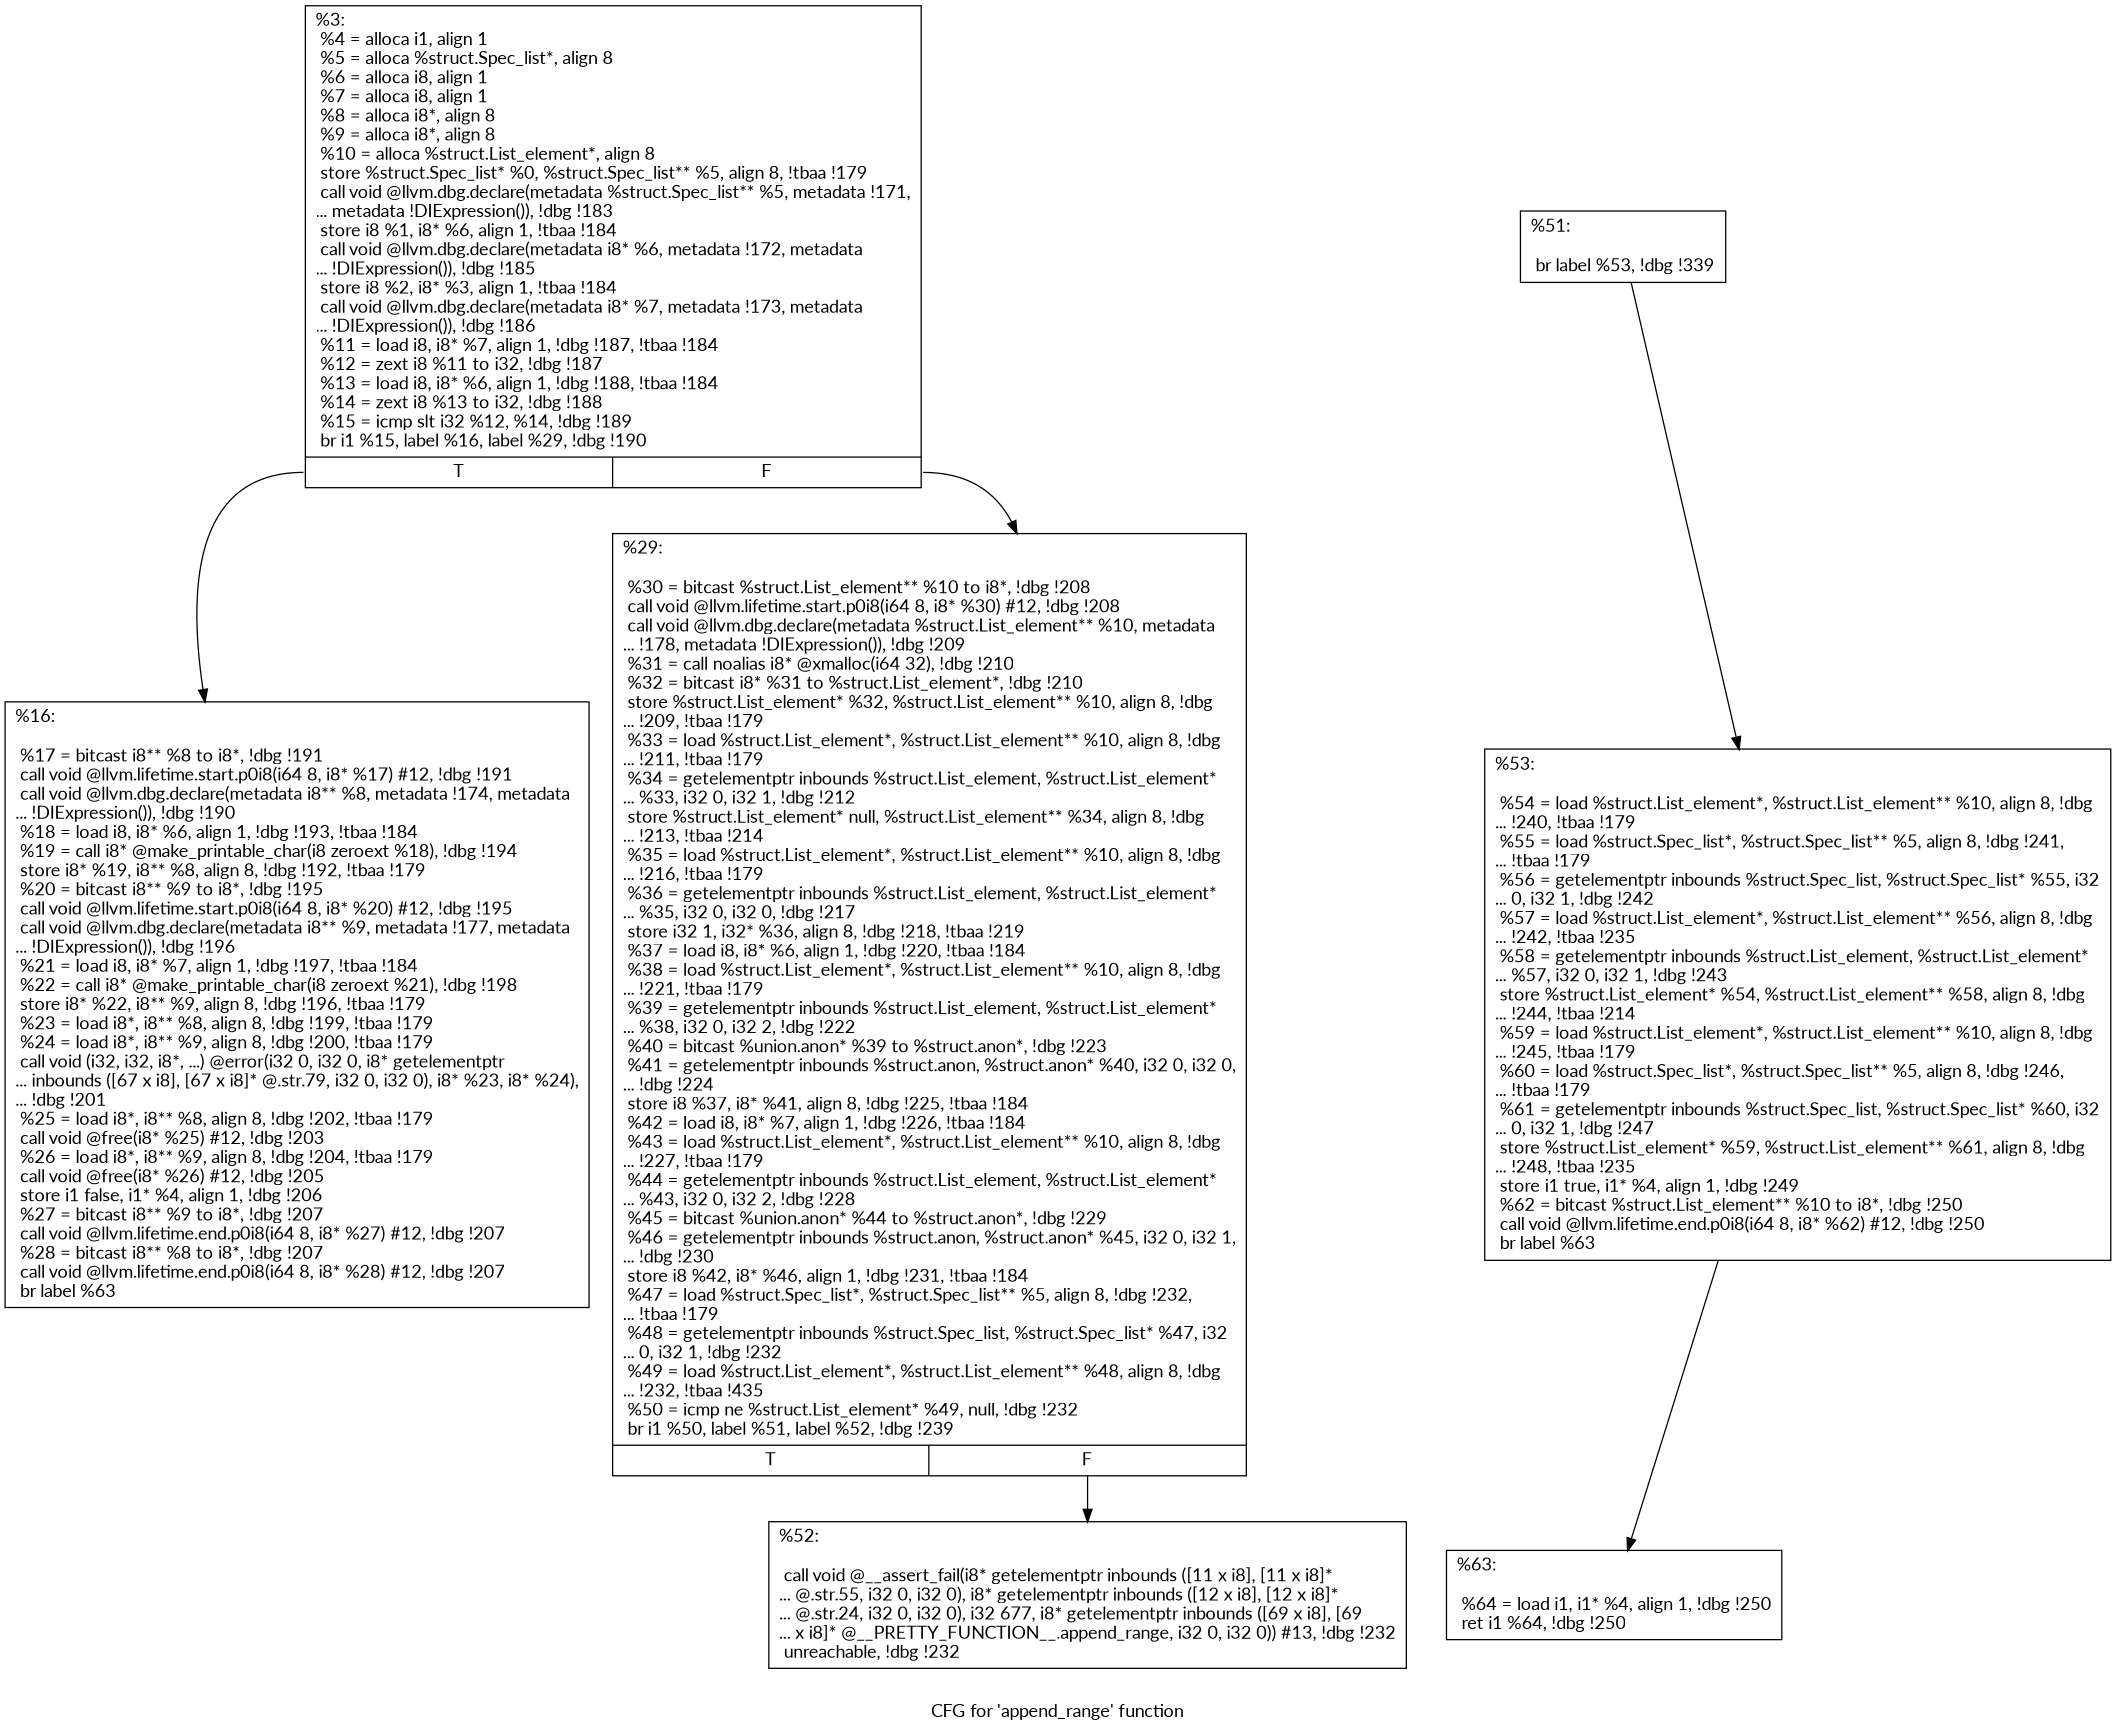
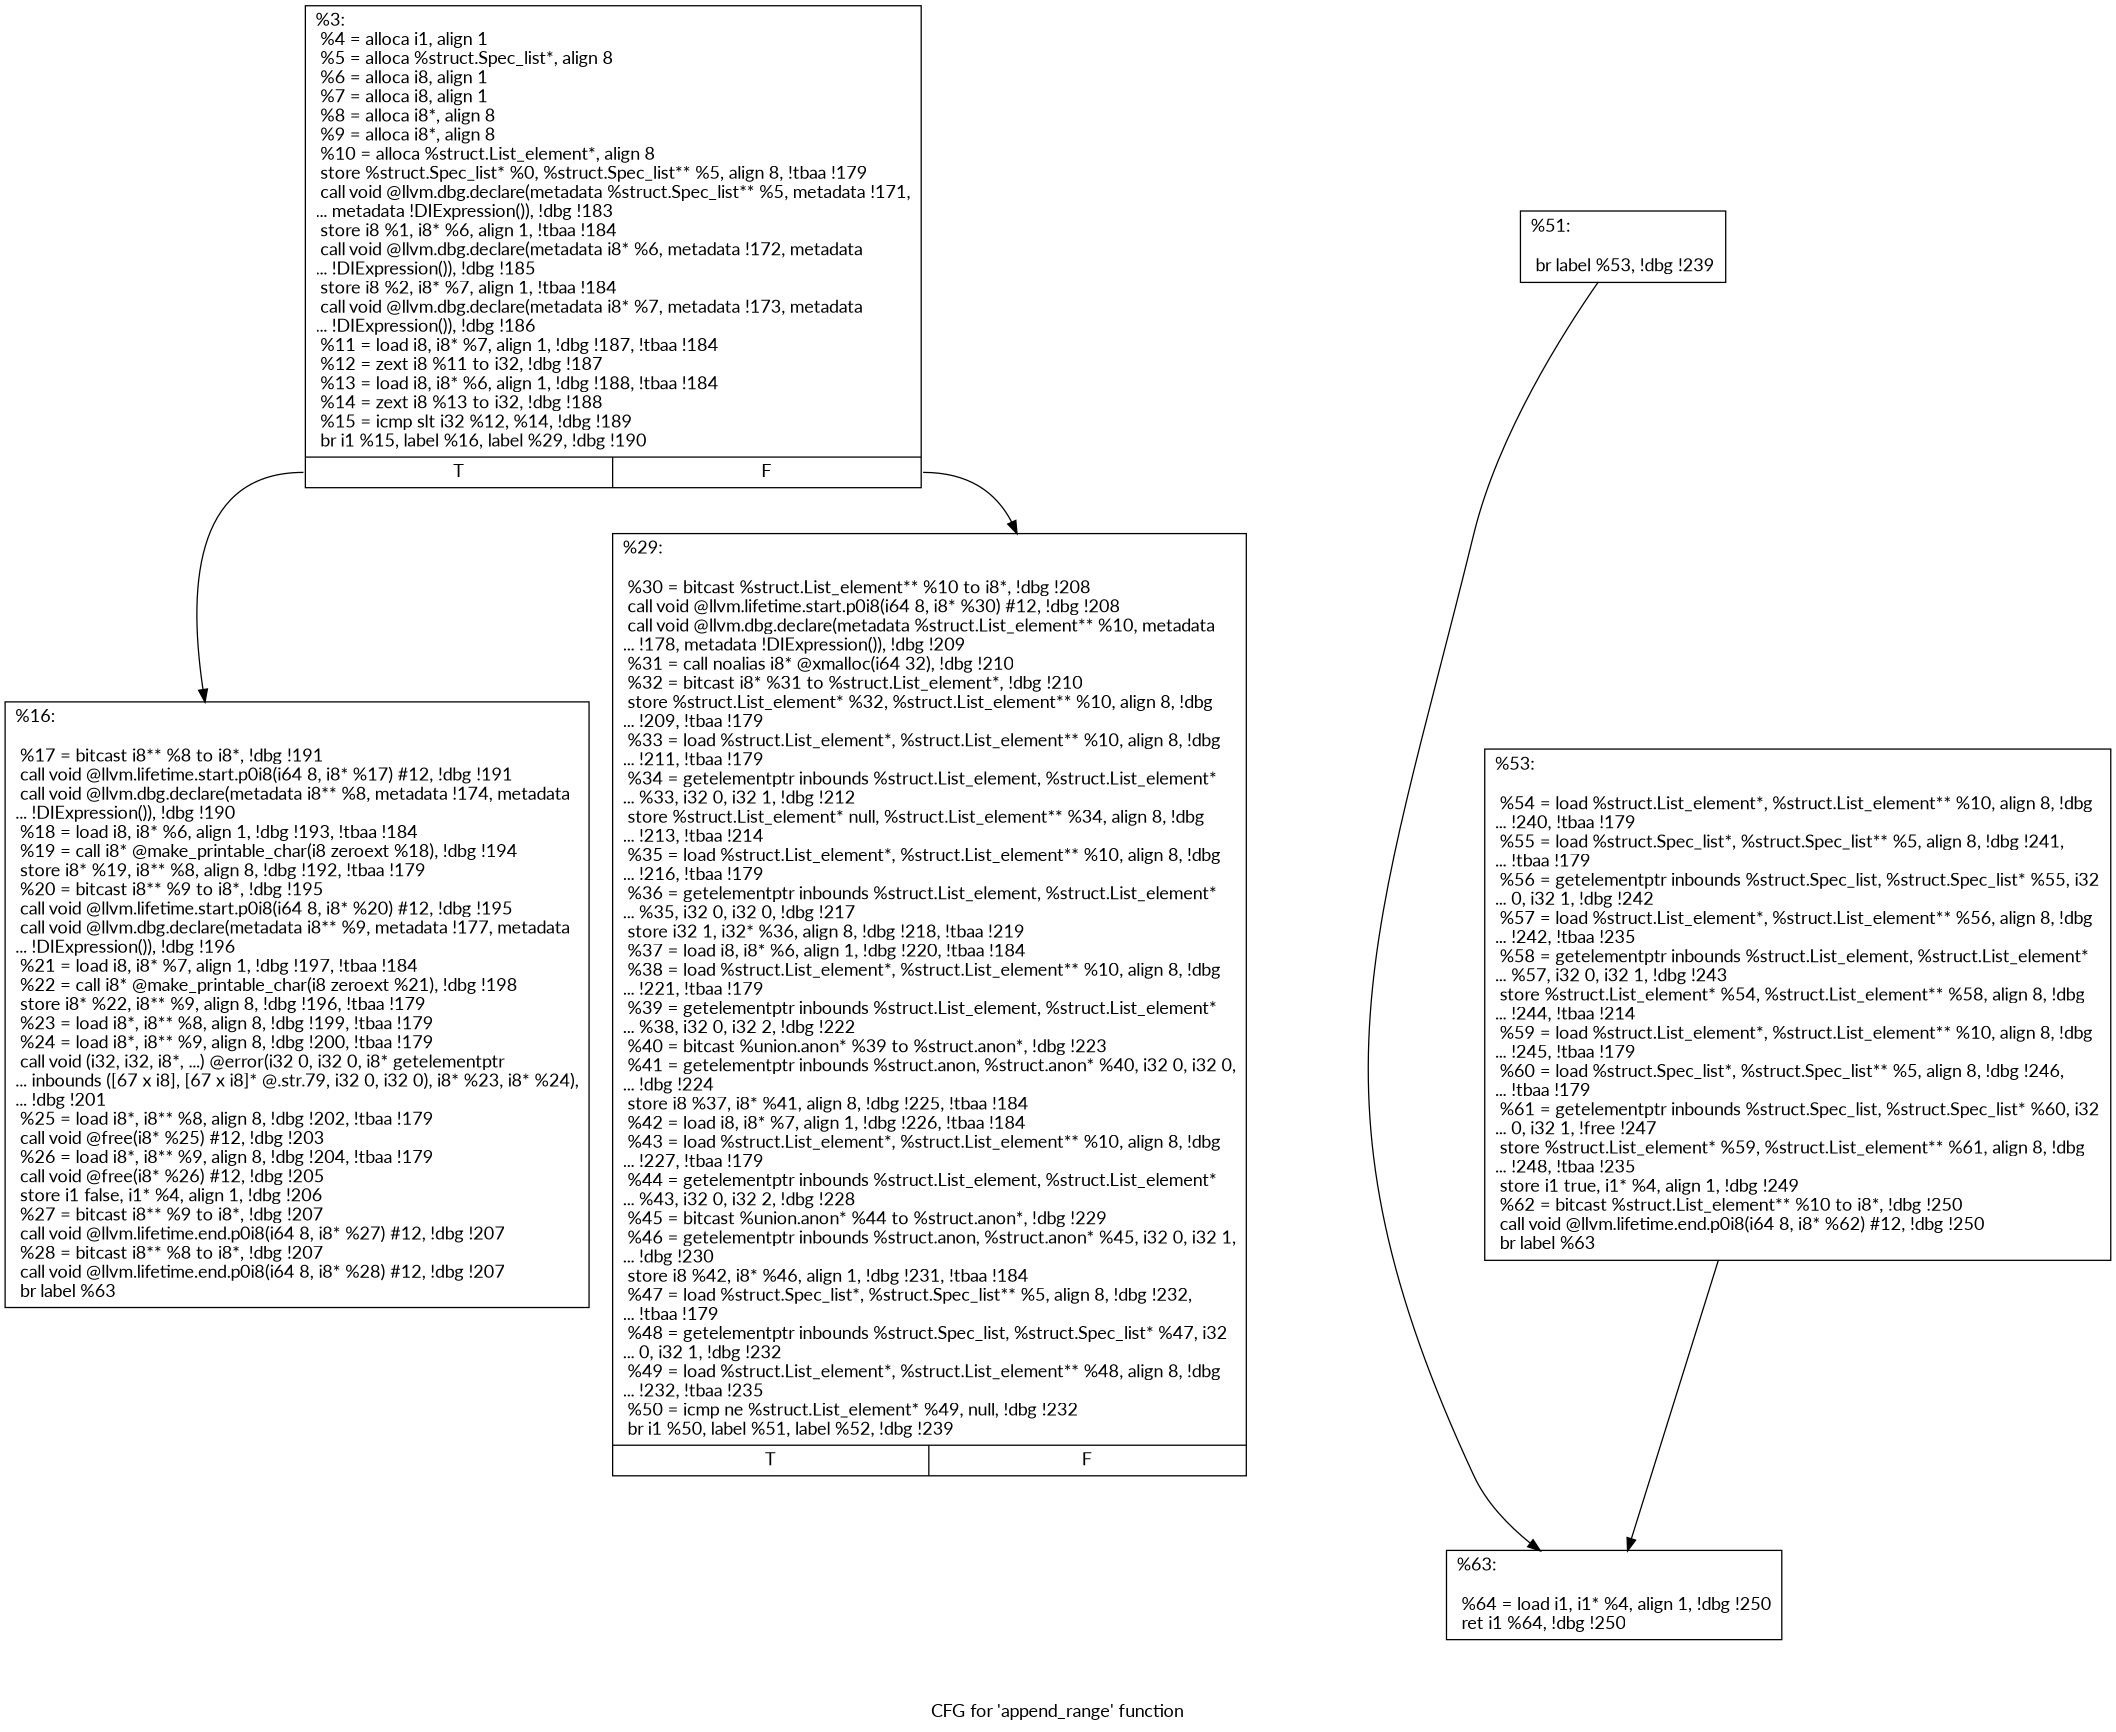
(1623, 266) -> (1623, 266)
(467, 288) -> (467, 288)
(1684, 509) -> (1383, 911)
(1575, 1129) -> (1576, 1129)
(694, 1391) -> (694, 1391)
(1088, 1595) -> none
